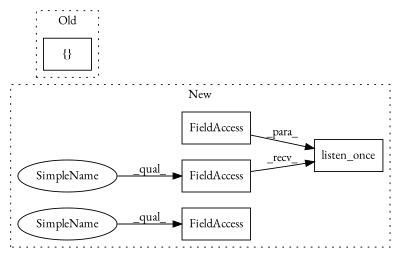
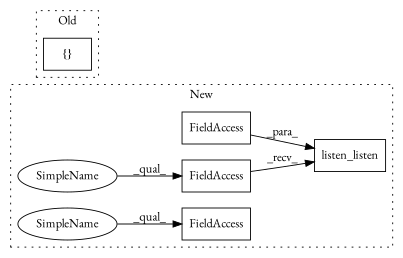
(349, 156) -> (350, 156)
